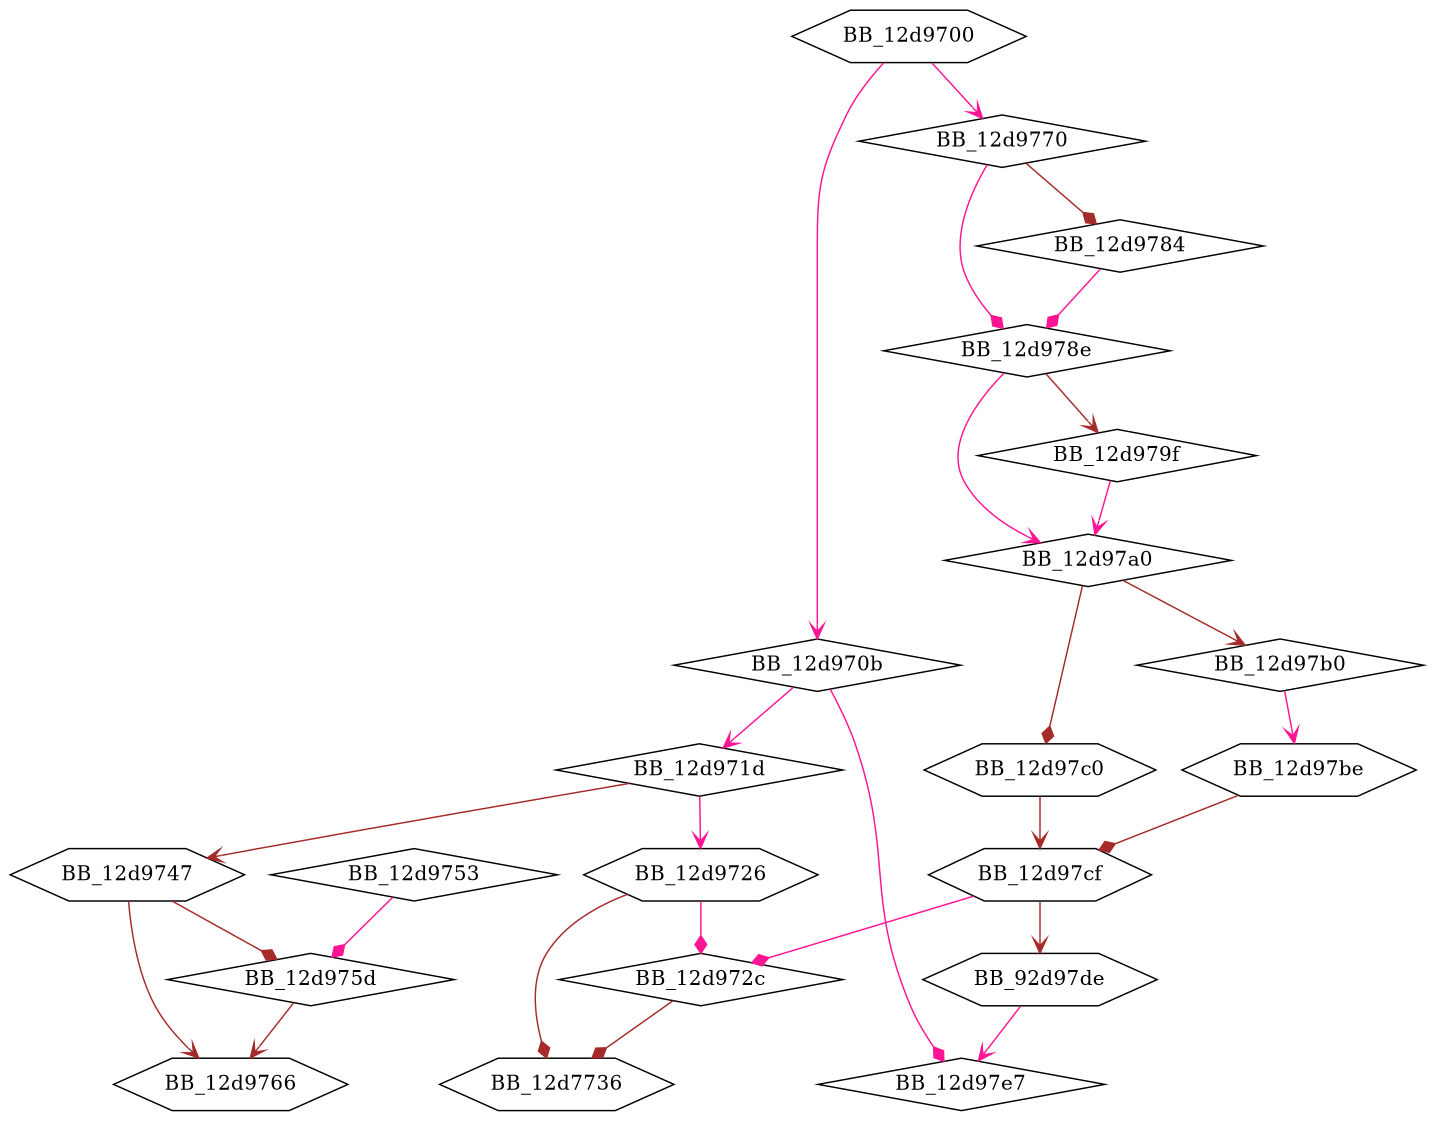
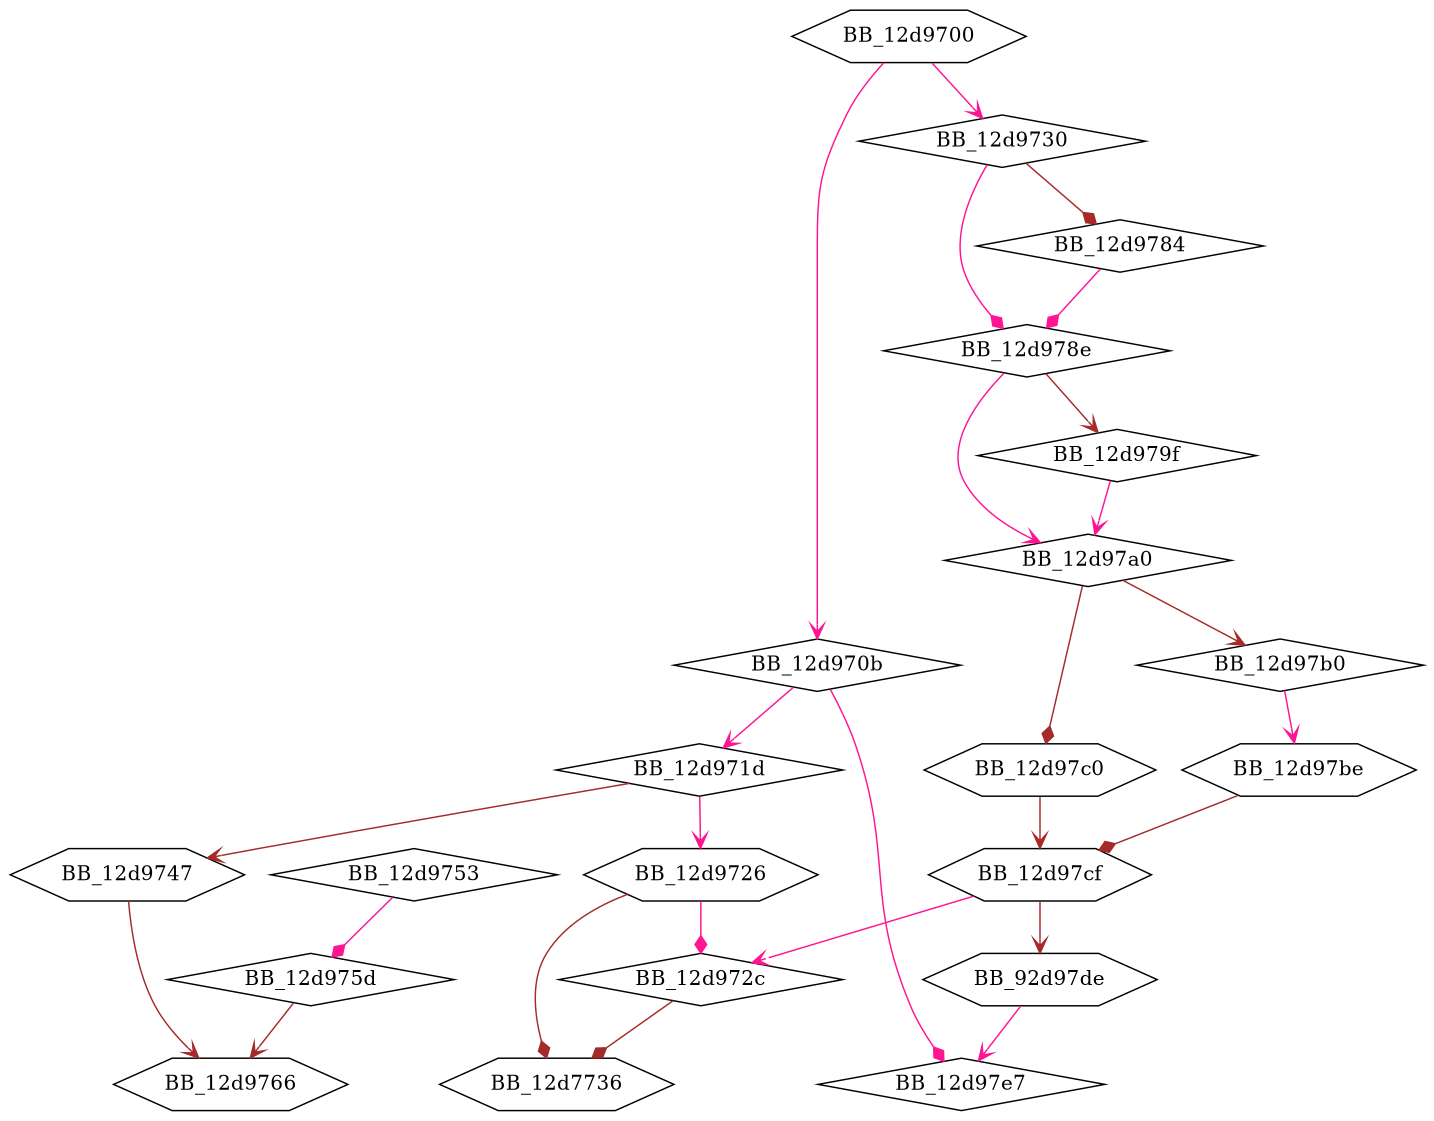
(1002, 141) -> (1002, 141)
(217, 926) -> none
(871, 927) -> (871, 927)
